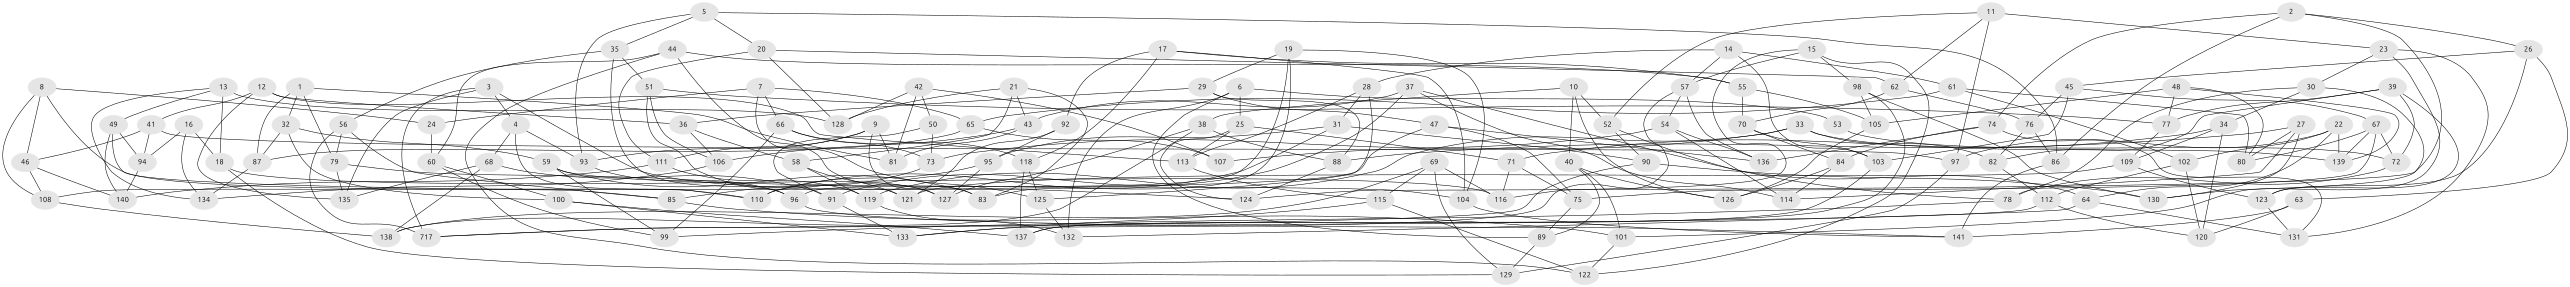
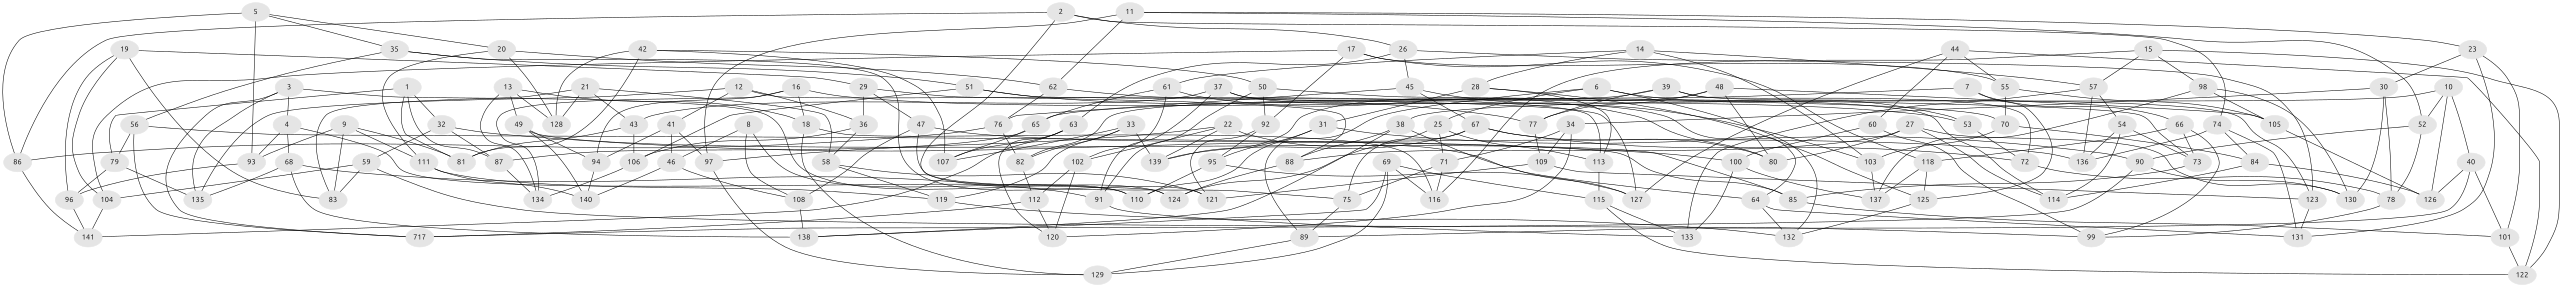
none -> (1382, 104)
none -> (1264, 109)
(432, 125) -> none
none -> (1009, 144)
